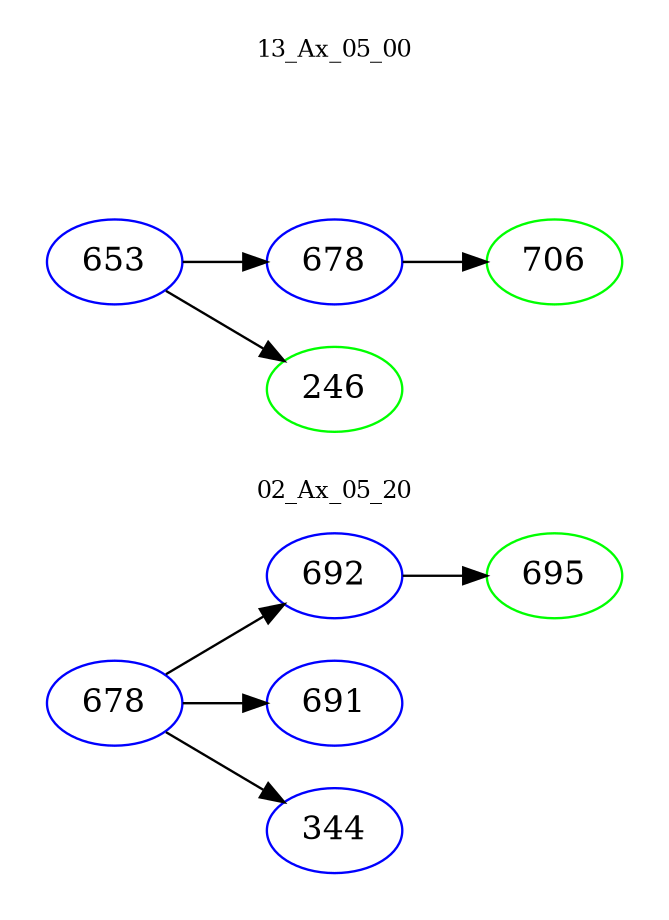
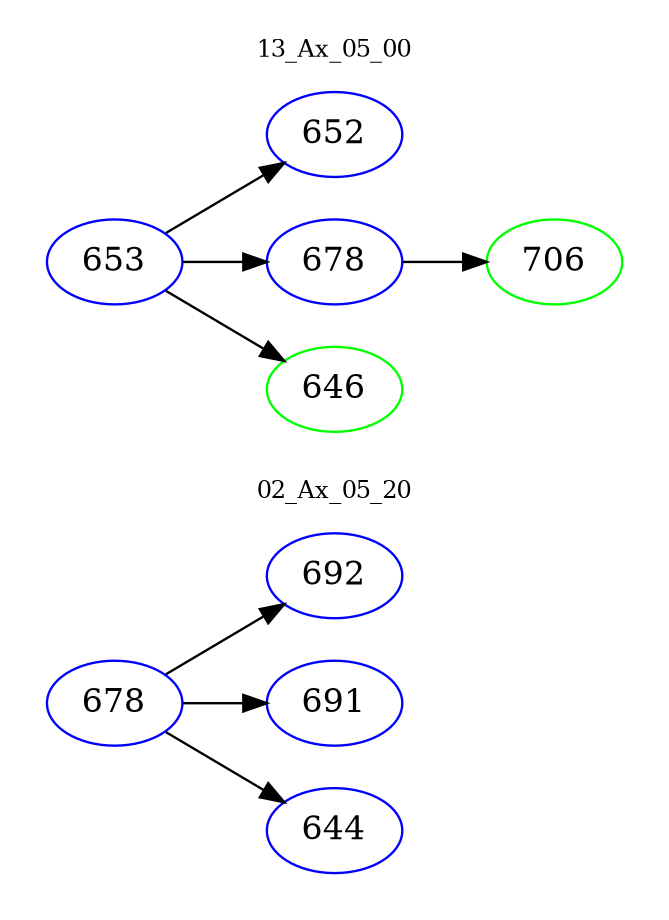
none -> (335, 135)
(335, 389) -> (335, 389)
(555, 576) -> none
(335, 831) -> (335, 831)
